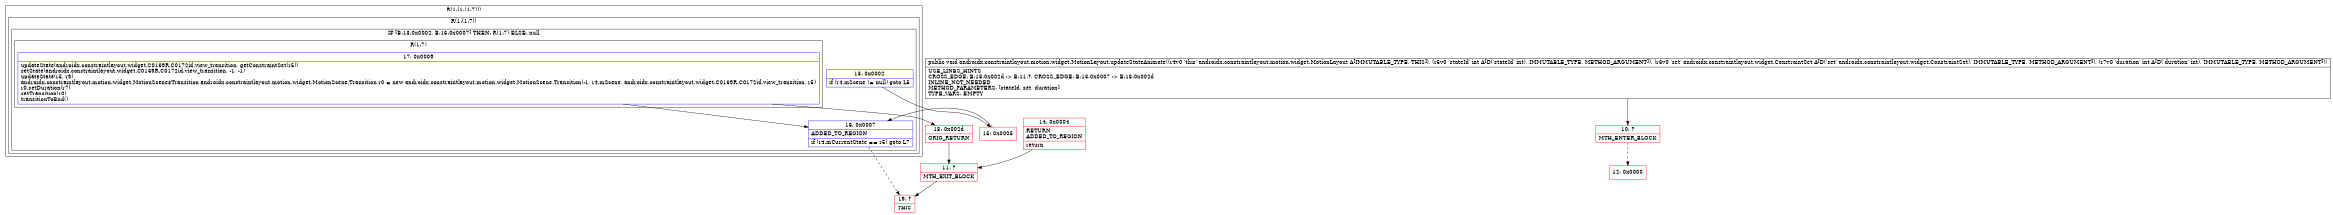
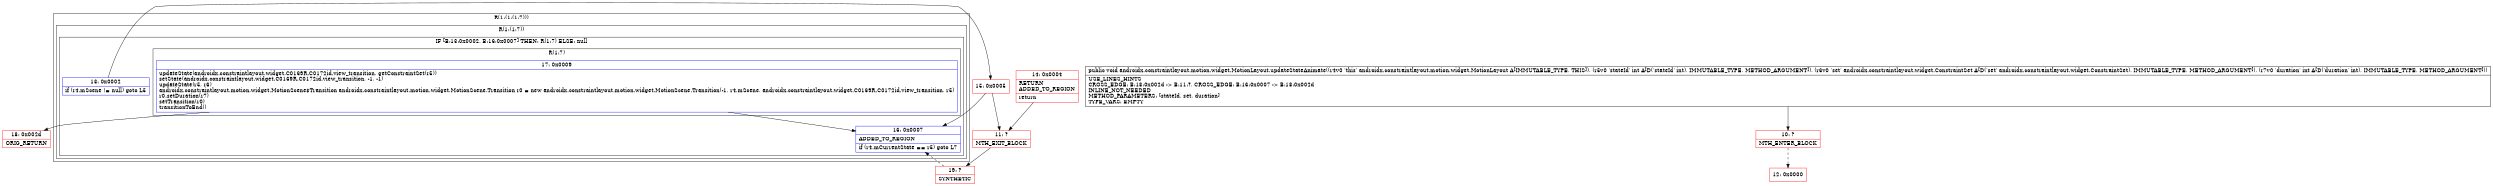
(47, 77) -> (185, 85)
(949, 151) -> (996, 110)
(883, 169) -> (936, 160)
(905, 208) -> (955, 179)
